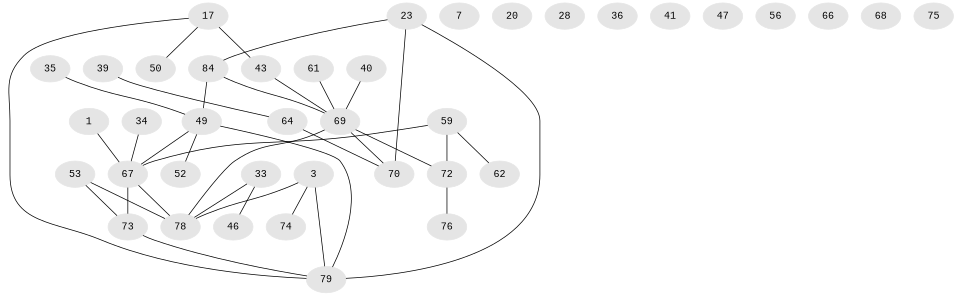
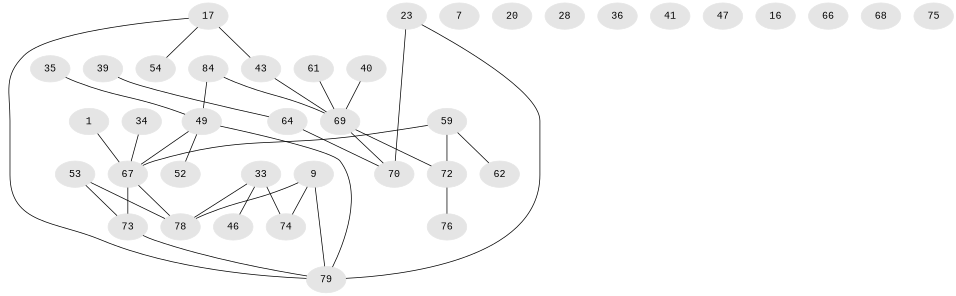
(776, 16) -> (776, 16)
(304, 36) -> none
(156, 69) -> (156, 69)
(245, 155) -> none
(314, 174) -> (314, 174)
none -> (273, 200)
